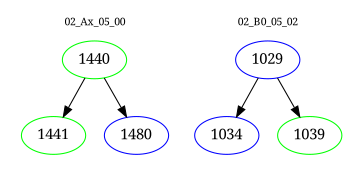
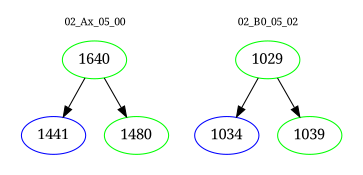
(94, 60) -> (94, 60)
(268, 60) -> (268, 60)
(54, 135) -> (54, 135)
(136, 135) -> (136, 135)
